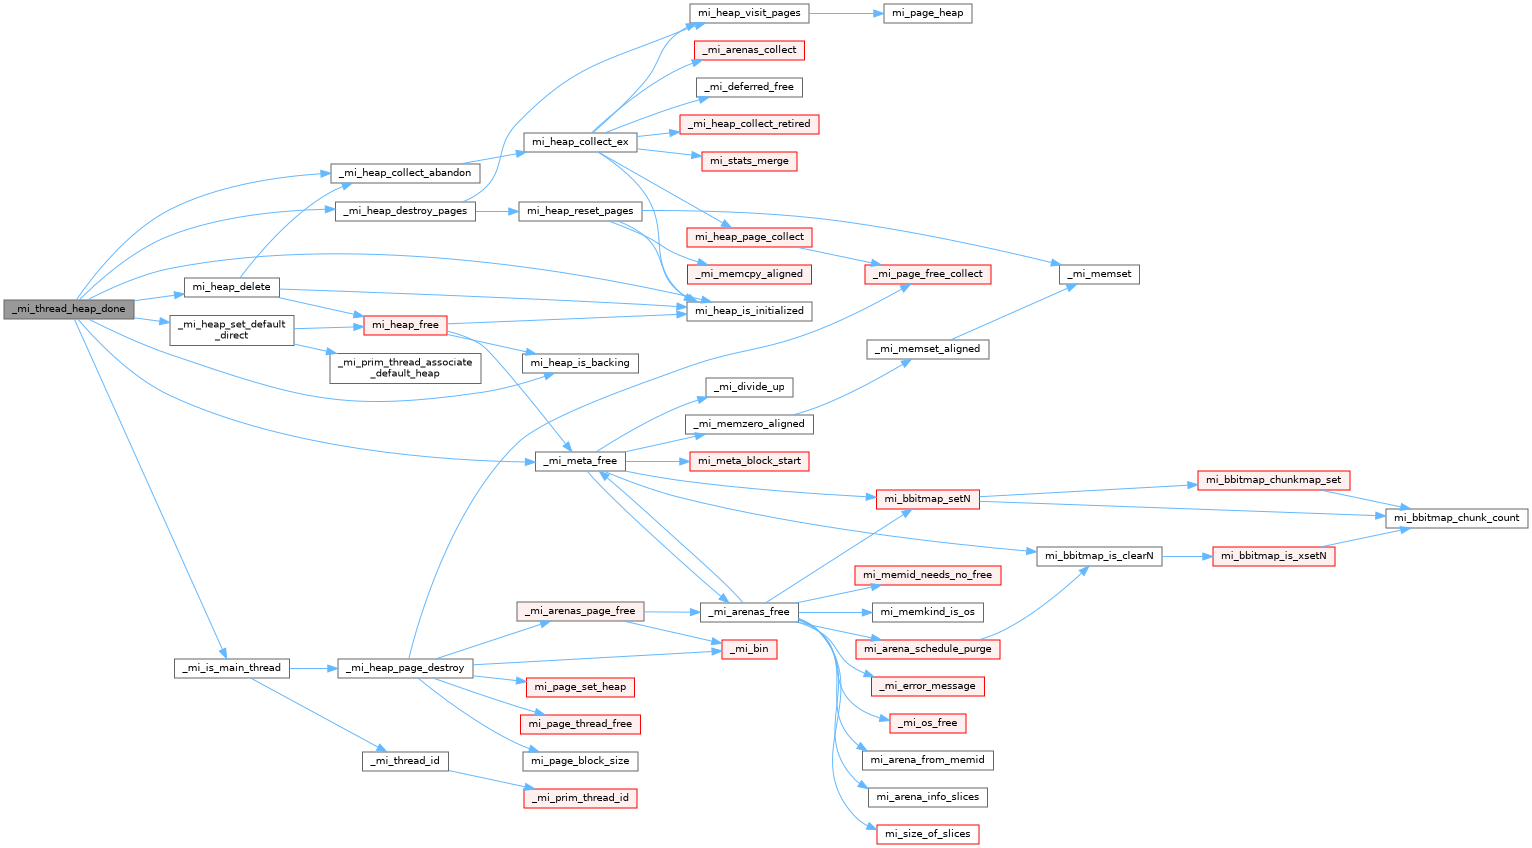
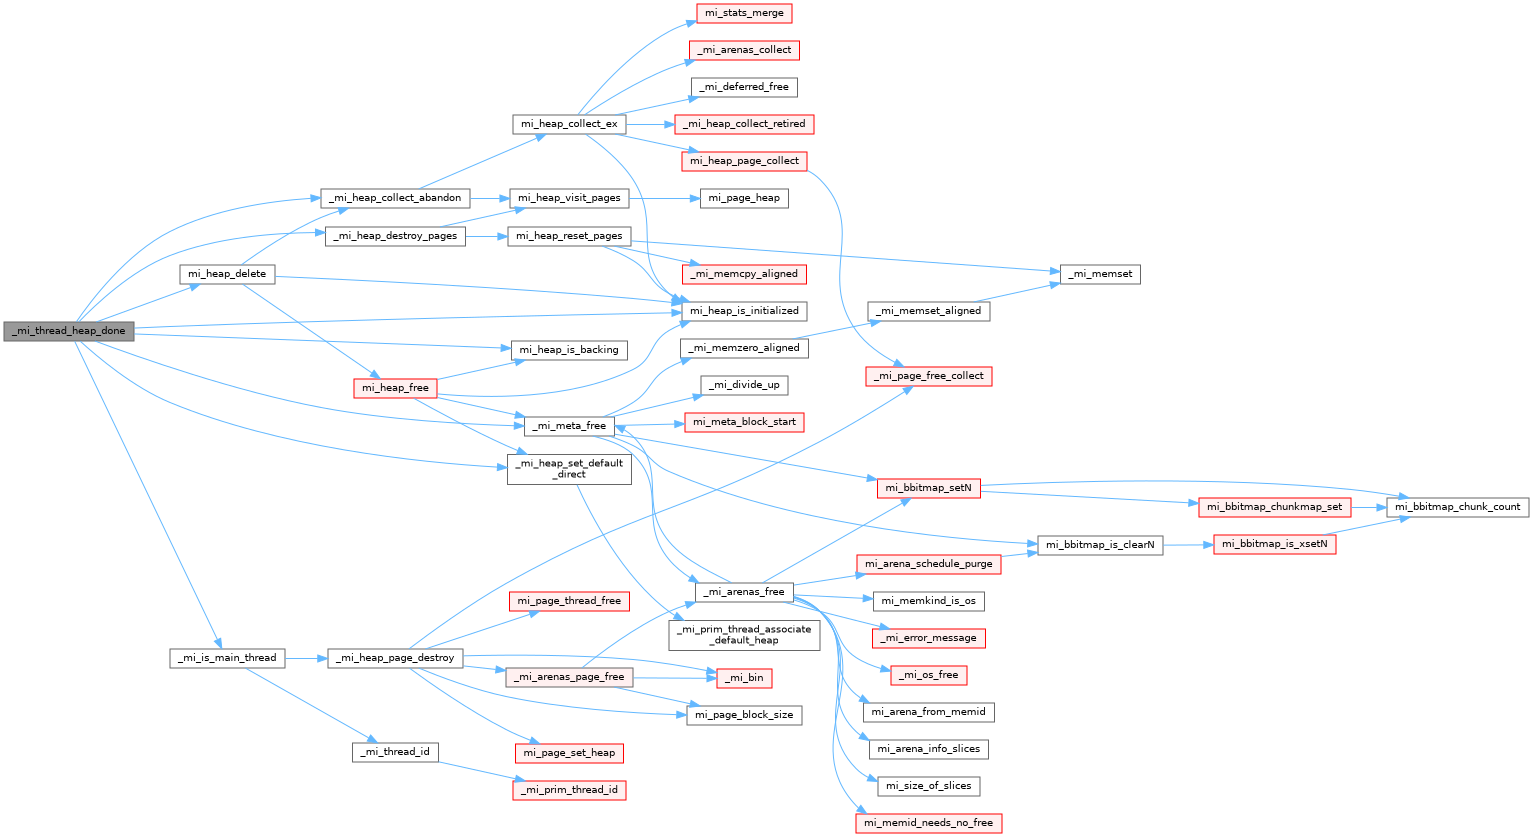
(644, 83) -> (485, 198)
(324, 328) -> (476, 431)
none -> (652, 695)
(928, 834) -> (929, 786)
